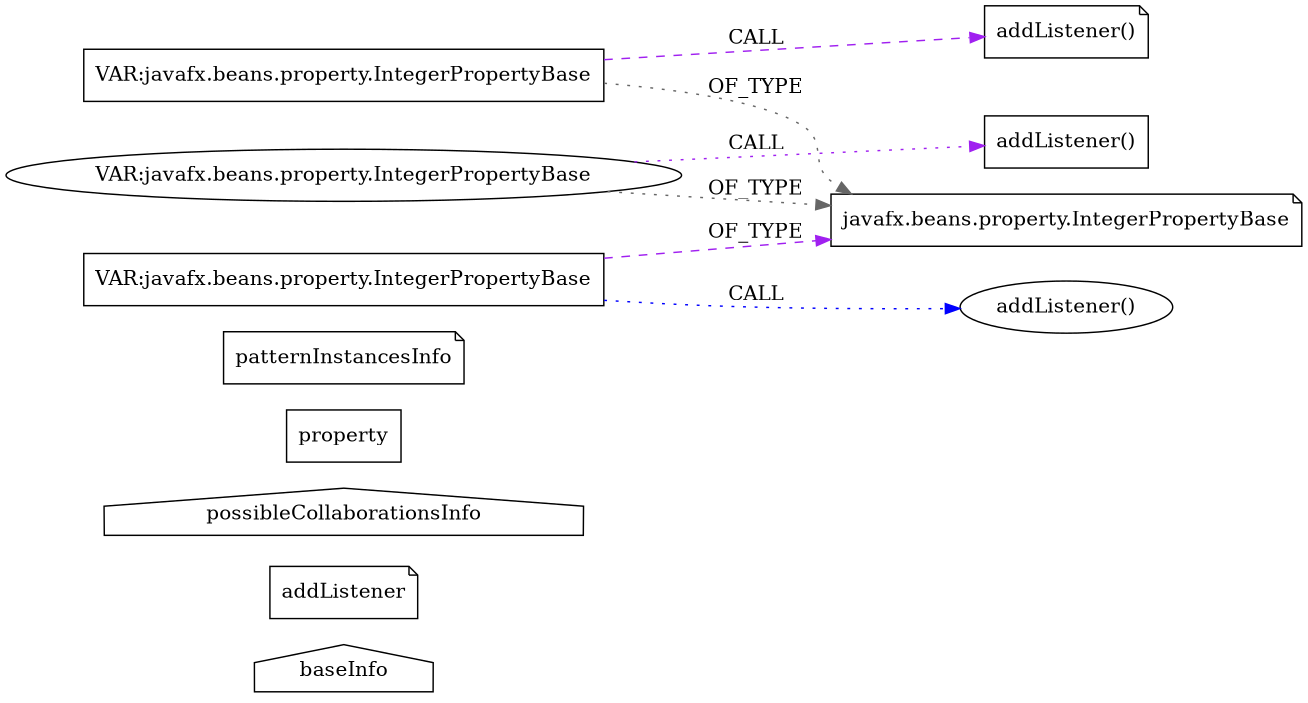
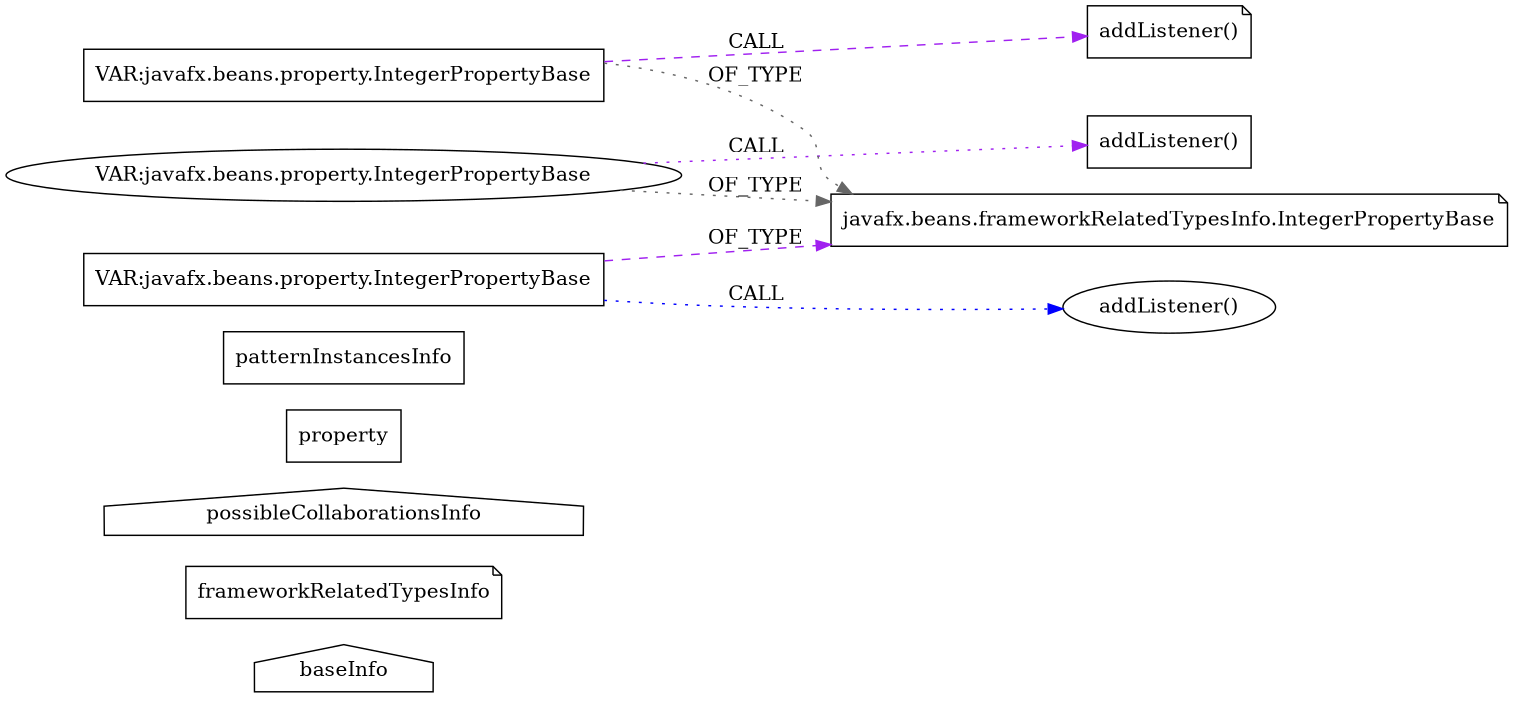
(1066, 220) -> (1169, 220)
(344, 358) -> (344, 358)
(344, 592) -> (344, 592)
